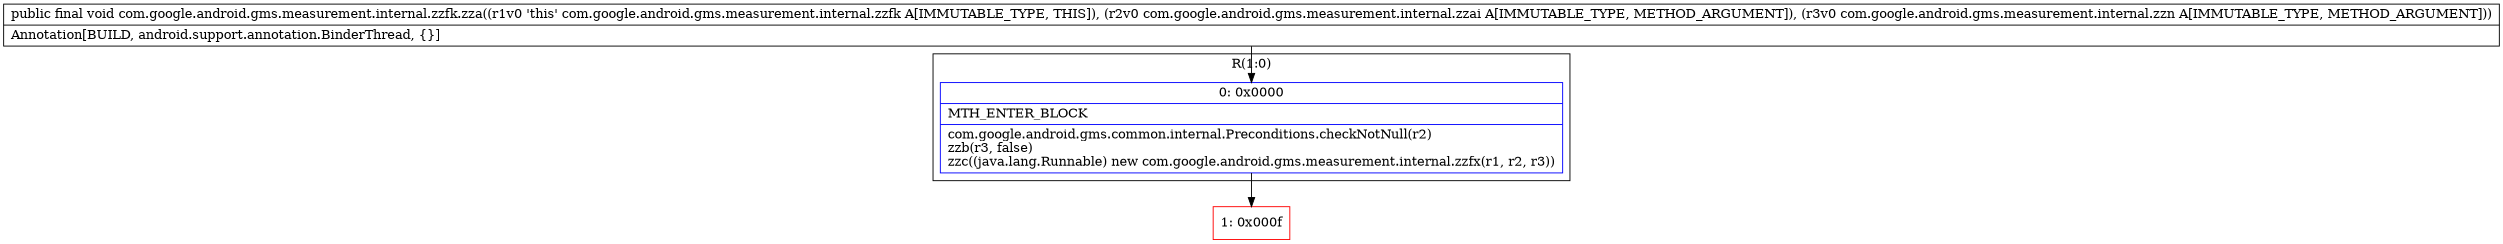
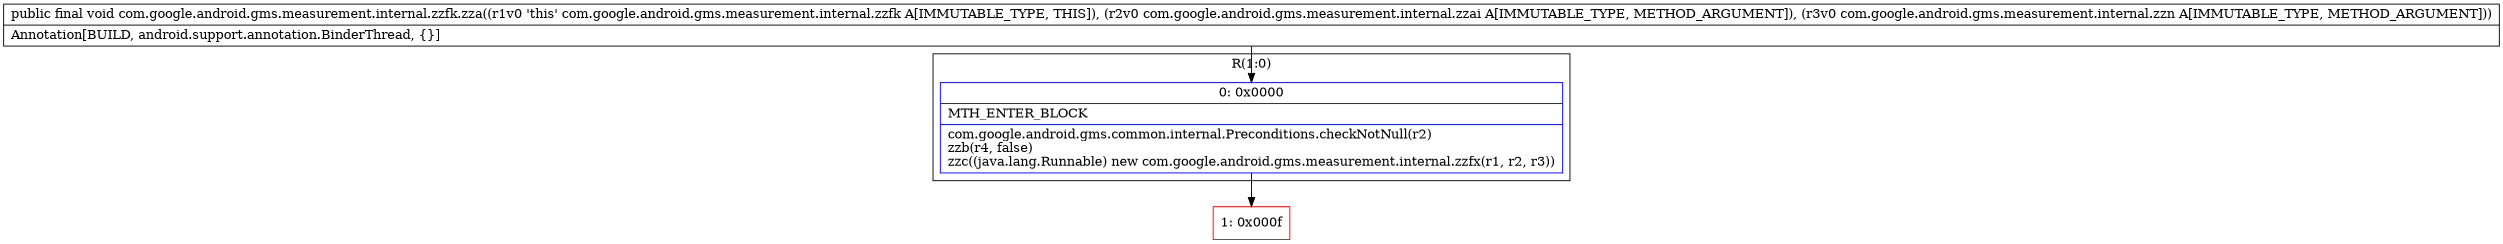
(991, 148) -> (991, 148)
